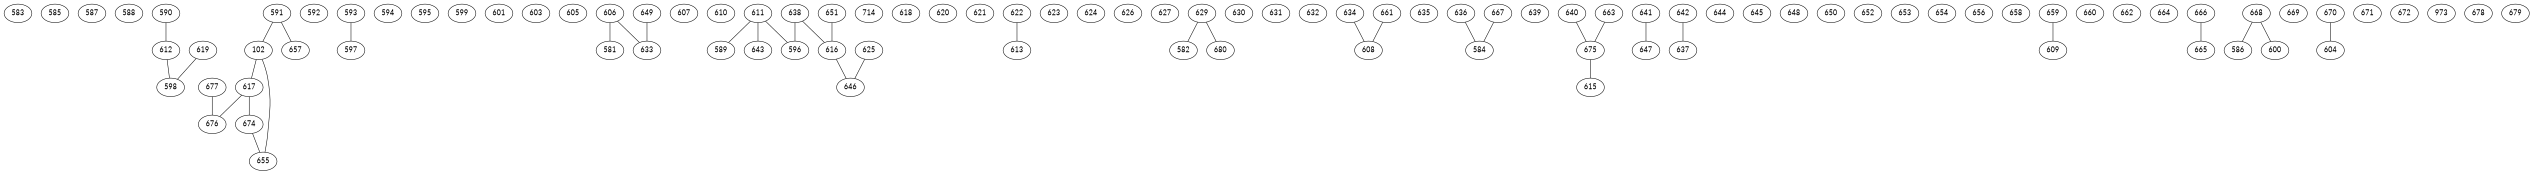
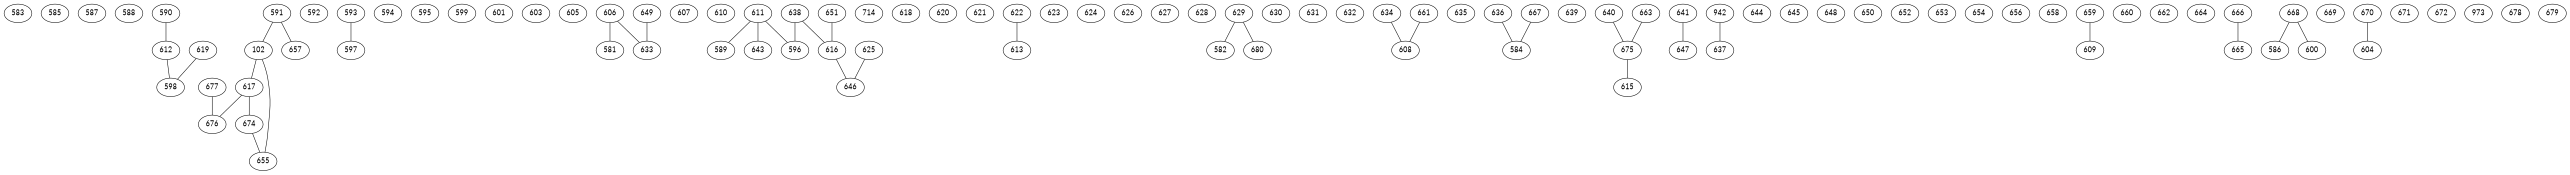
none -> (1202, 13)
(1683, 13) -> (1720, 13)
